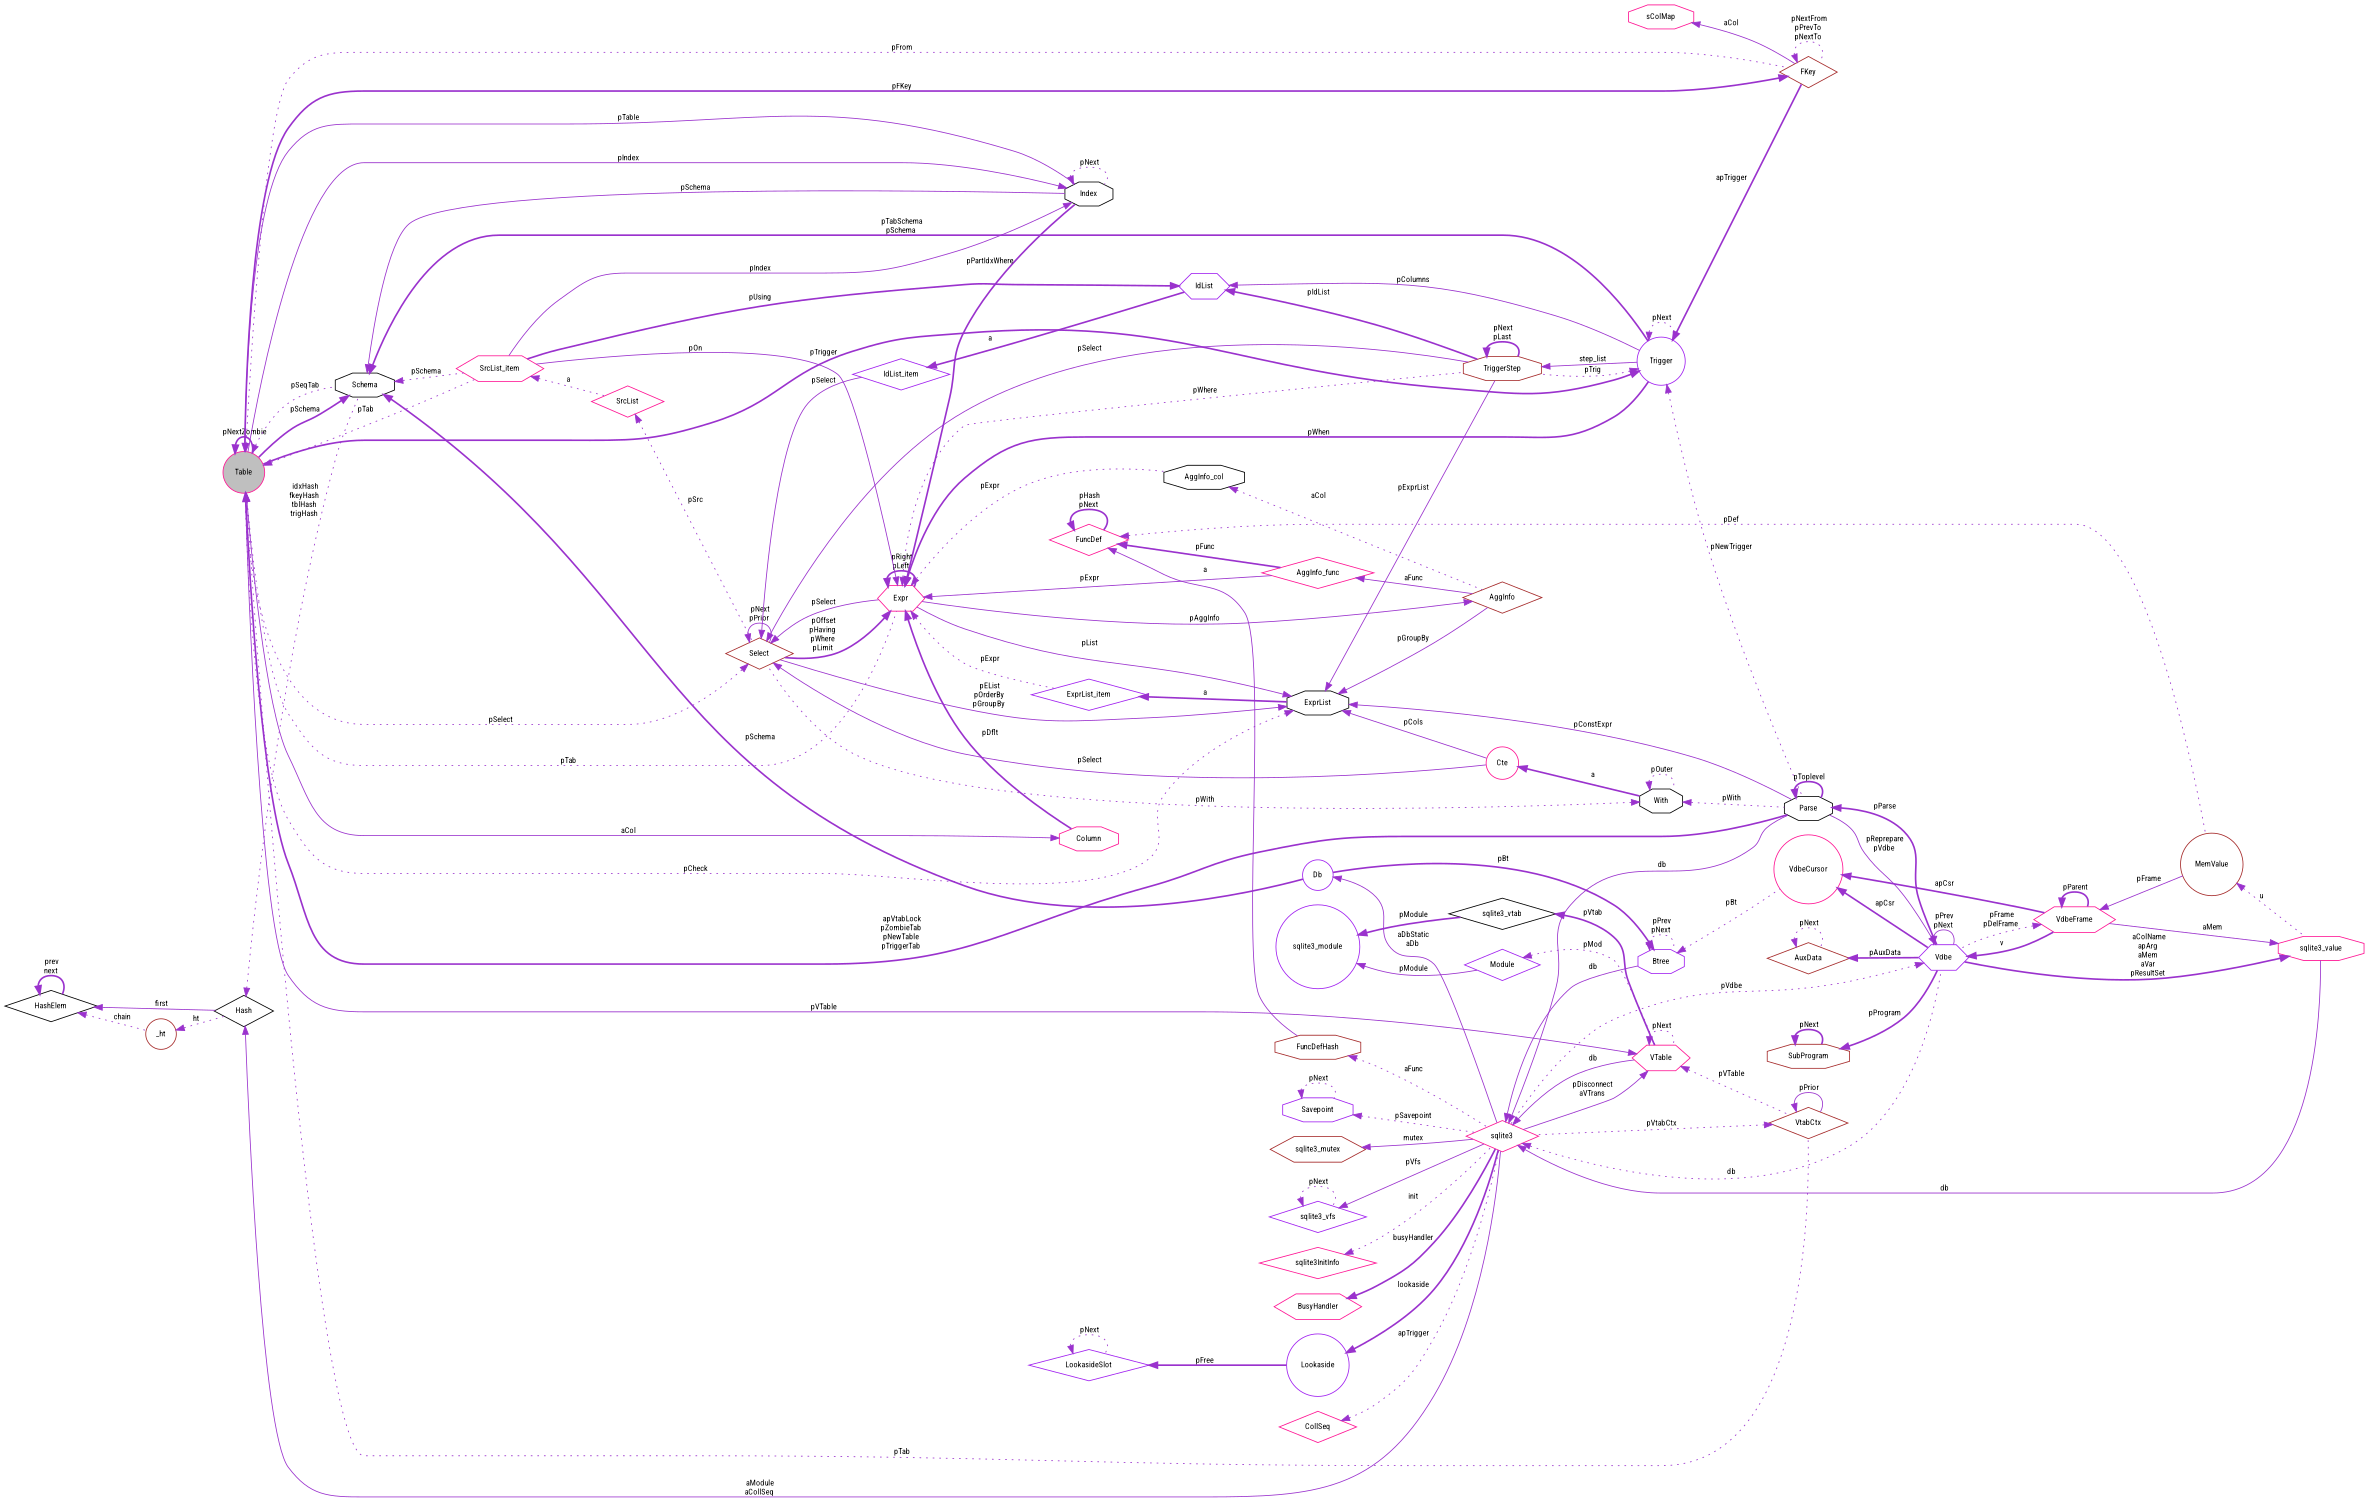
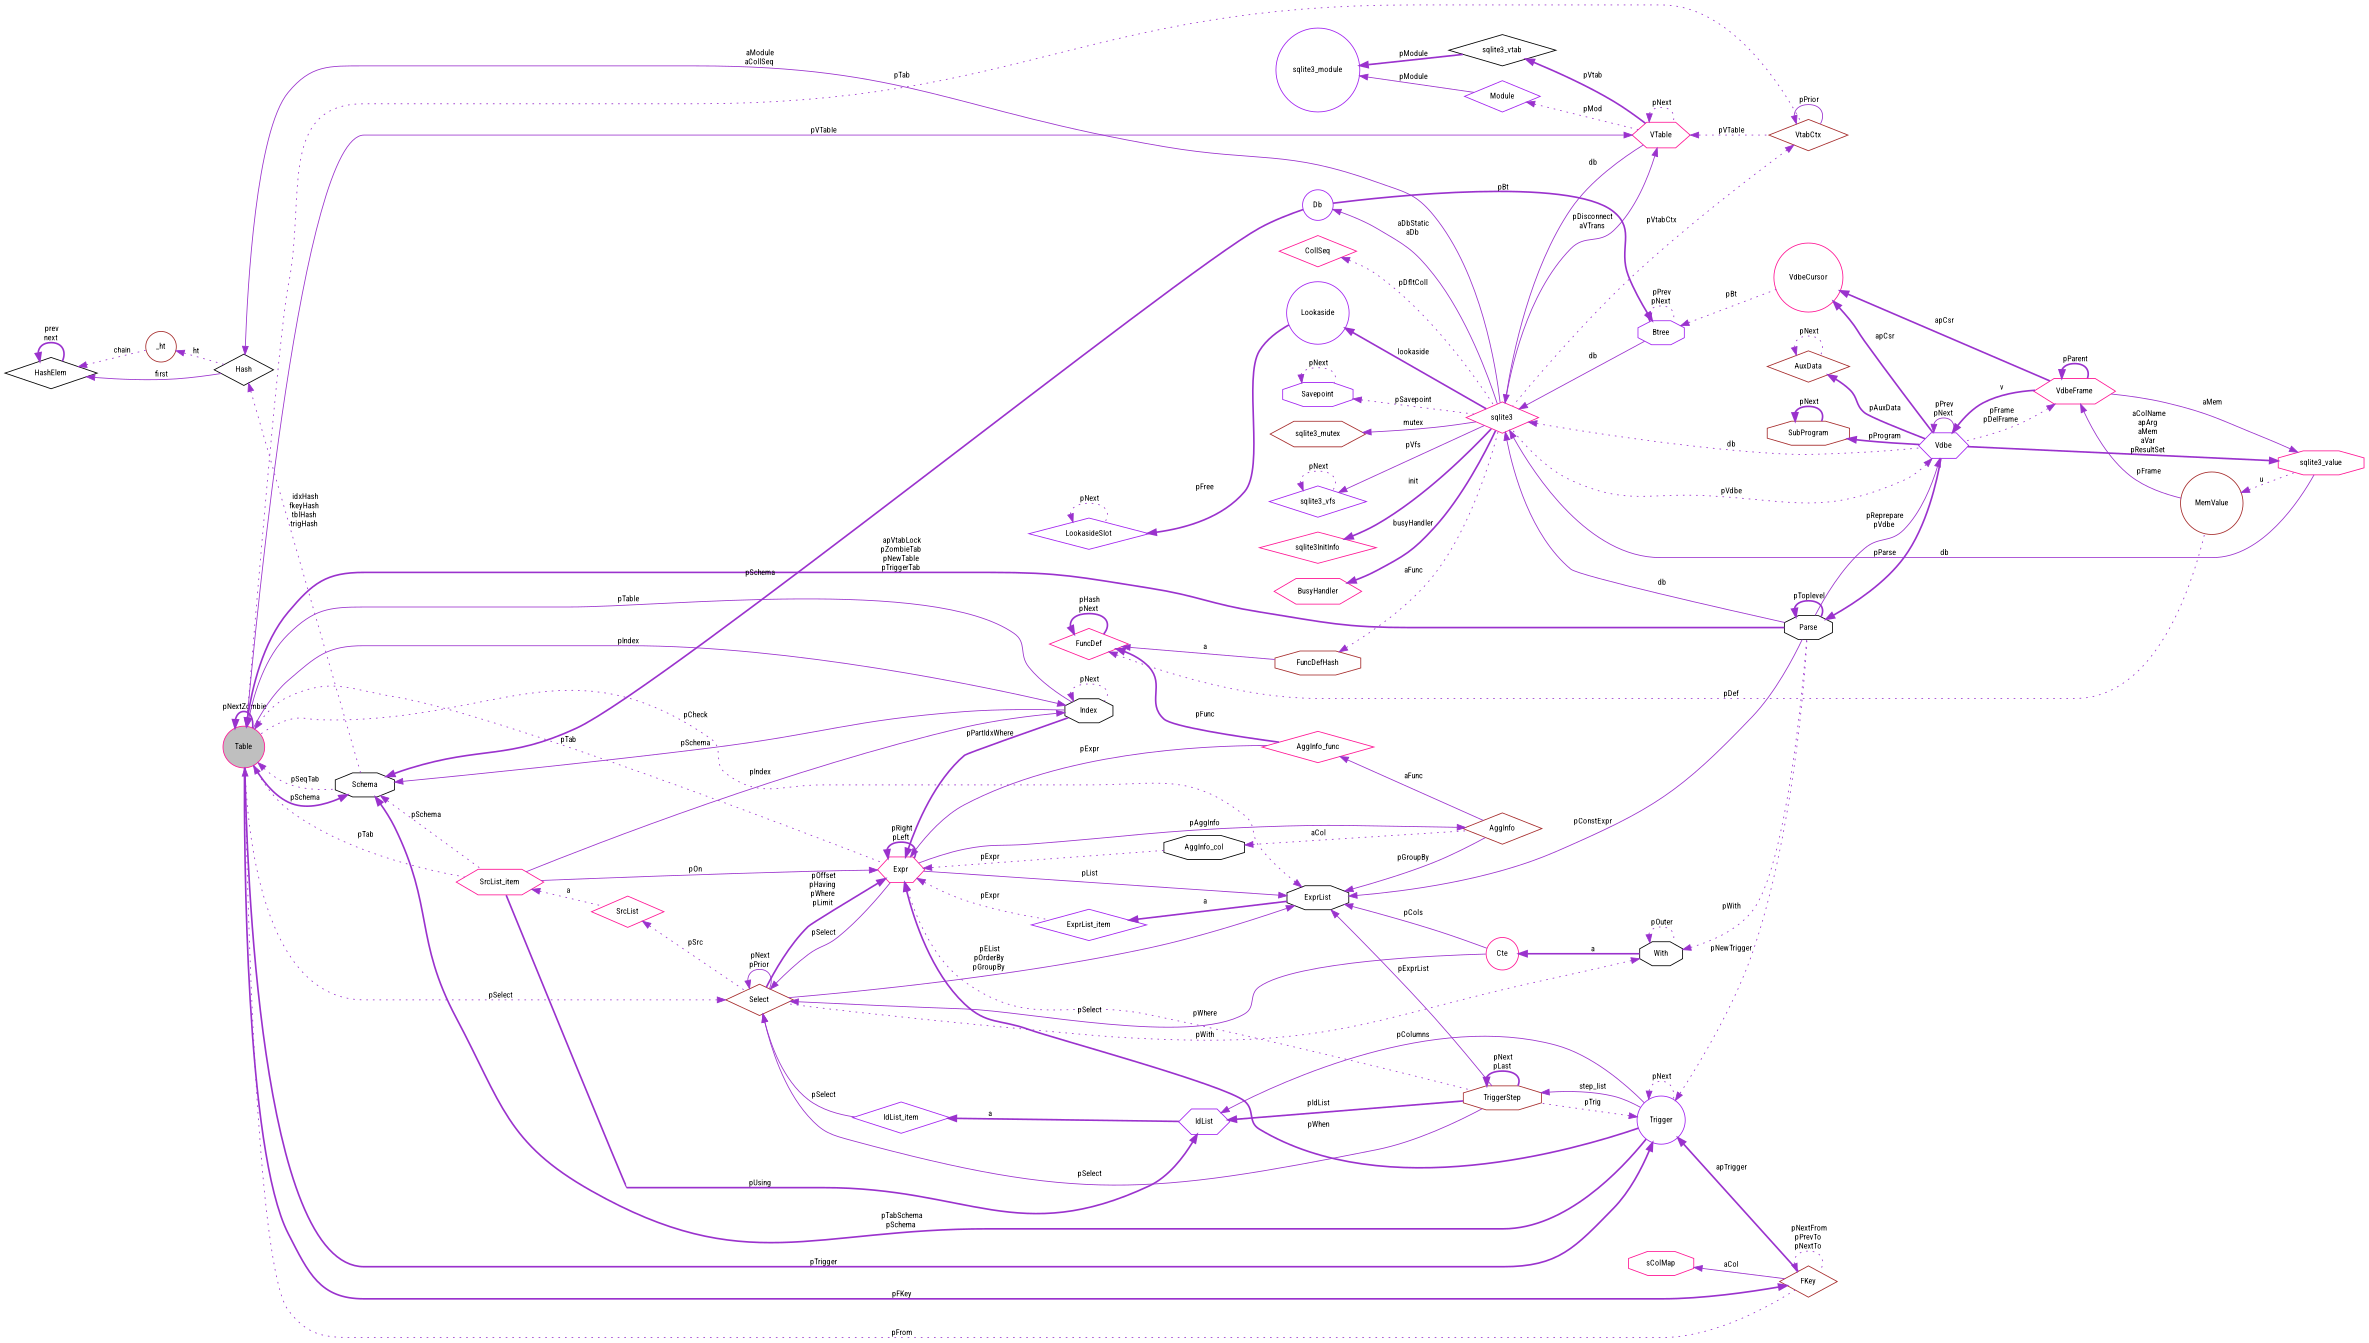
(1089, 839) -> none
(1426, 1205) -> (1427, 489)
(1413, 1333) -> (1413, 283)
